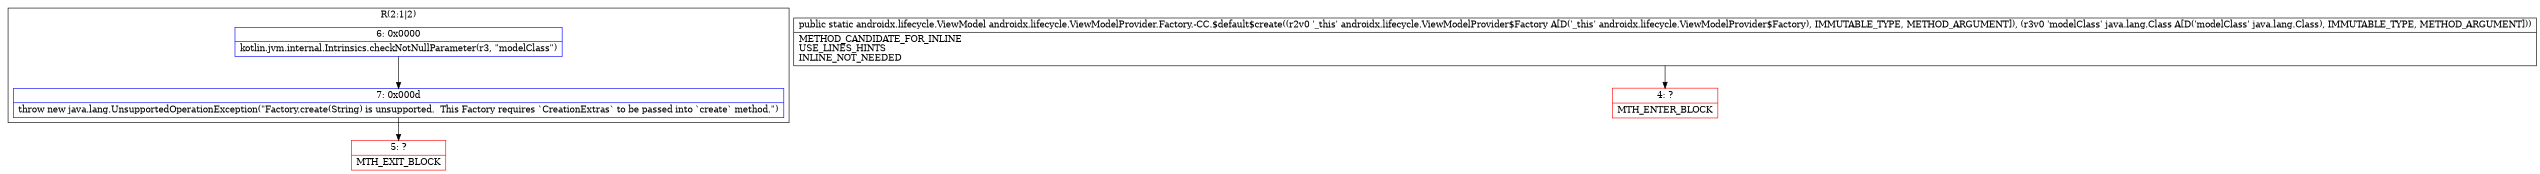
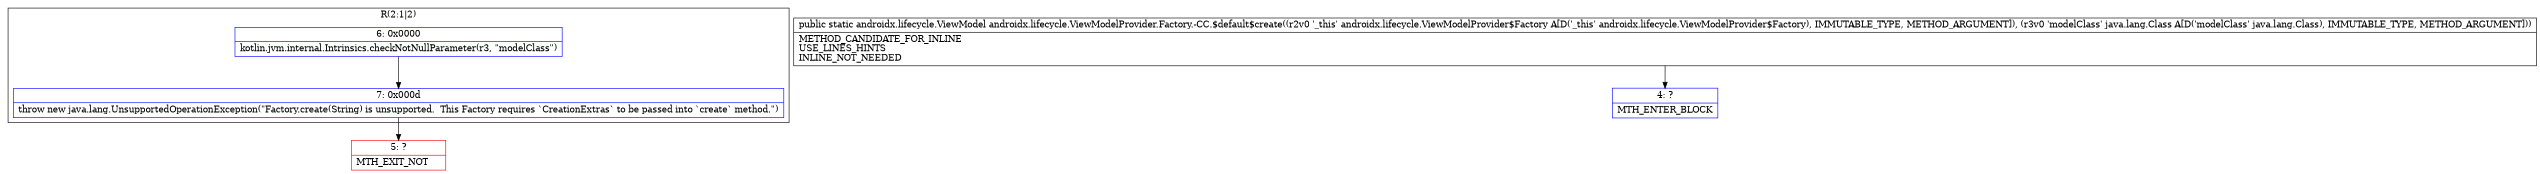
(1665, 103) -> (1665, 103)
(399, 162) -> (392, 162)
